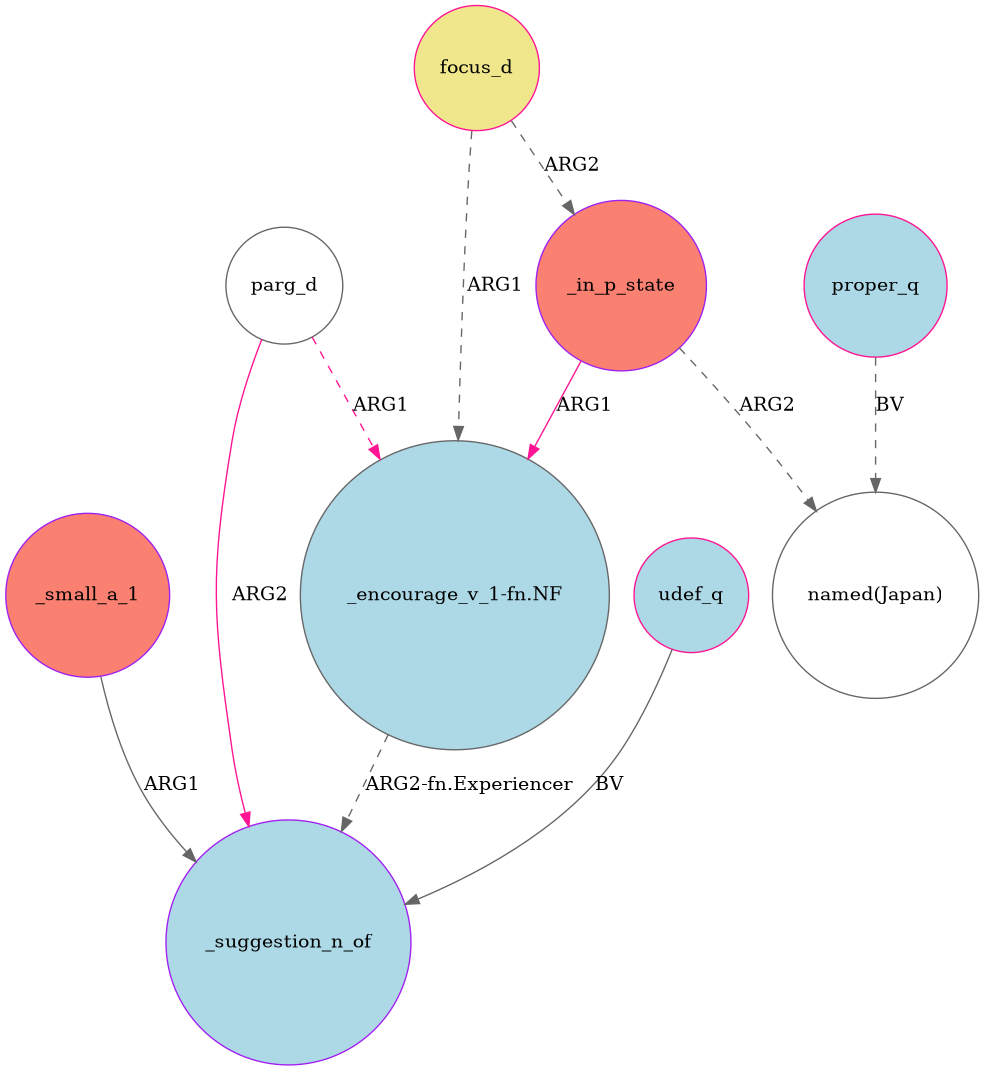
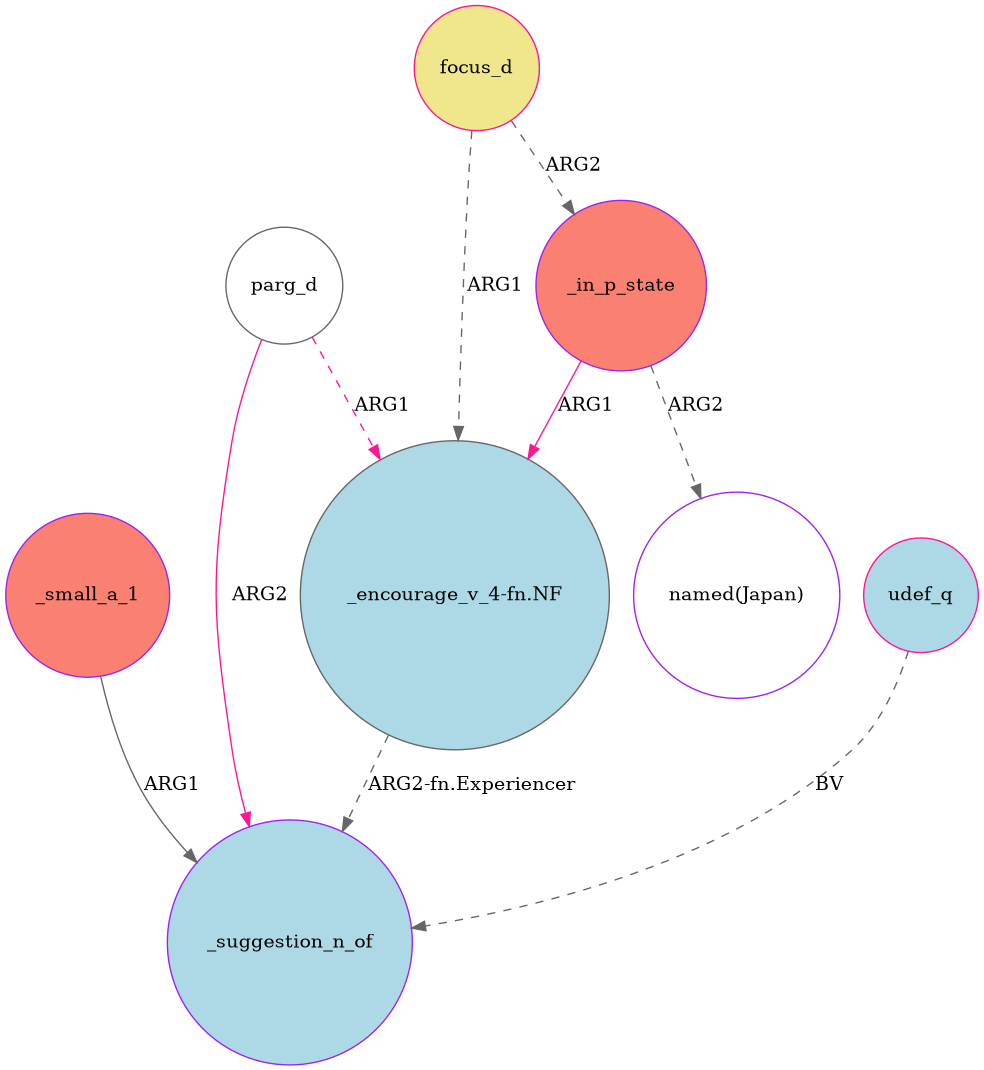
(876, 286) -> none
(455, 595) -> (455, 595)
(876, 595) -> (737, 595)
(574, 803) -> (704, 845)
